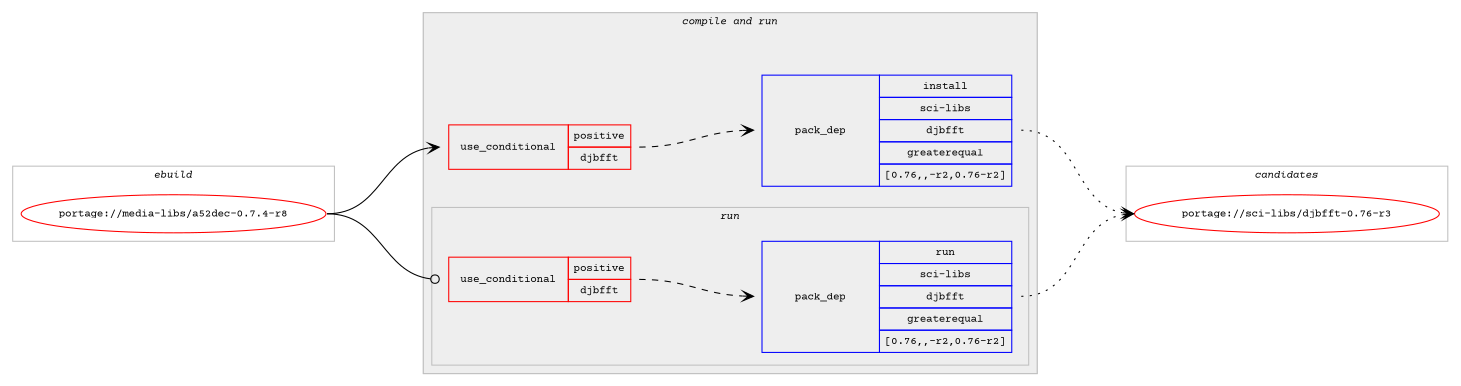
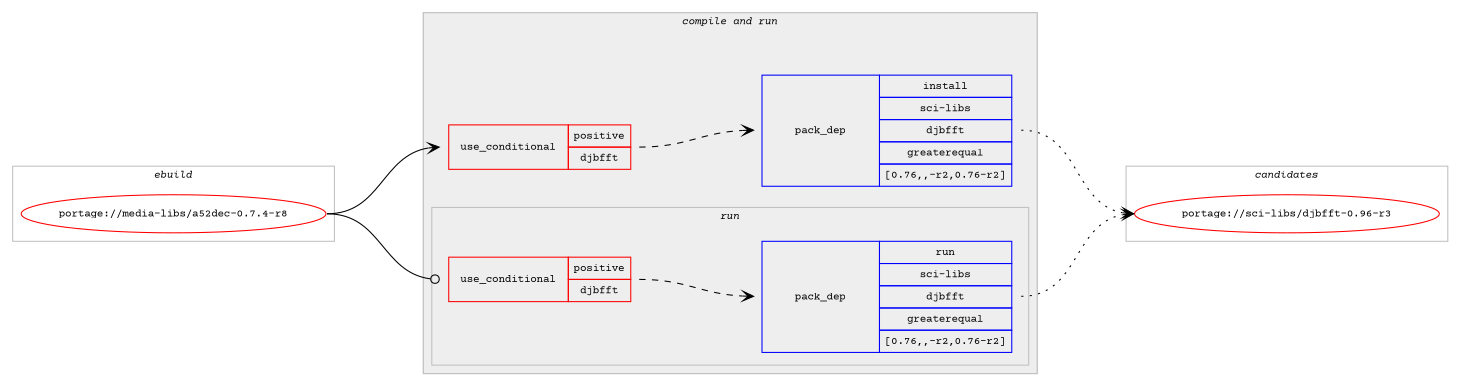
(1287, 214) -> (1287, 214)
